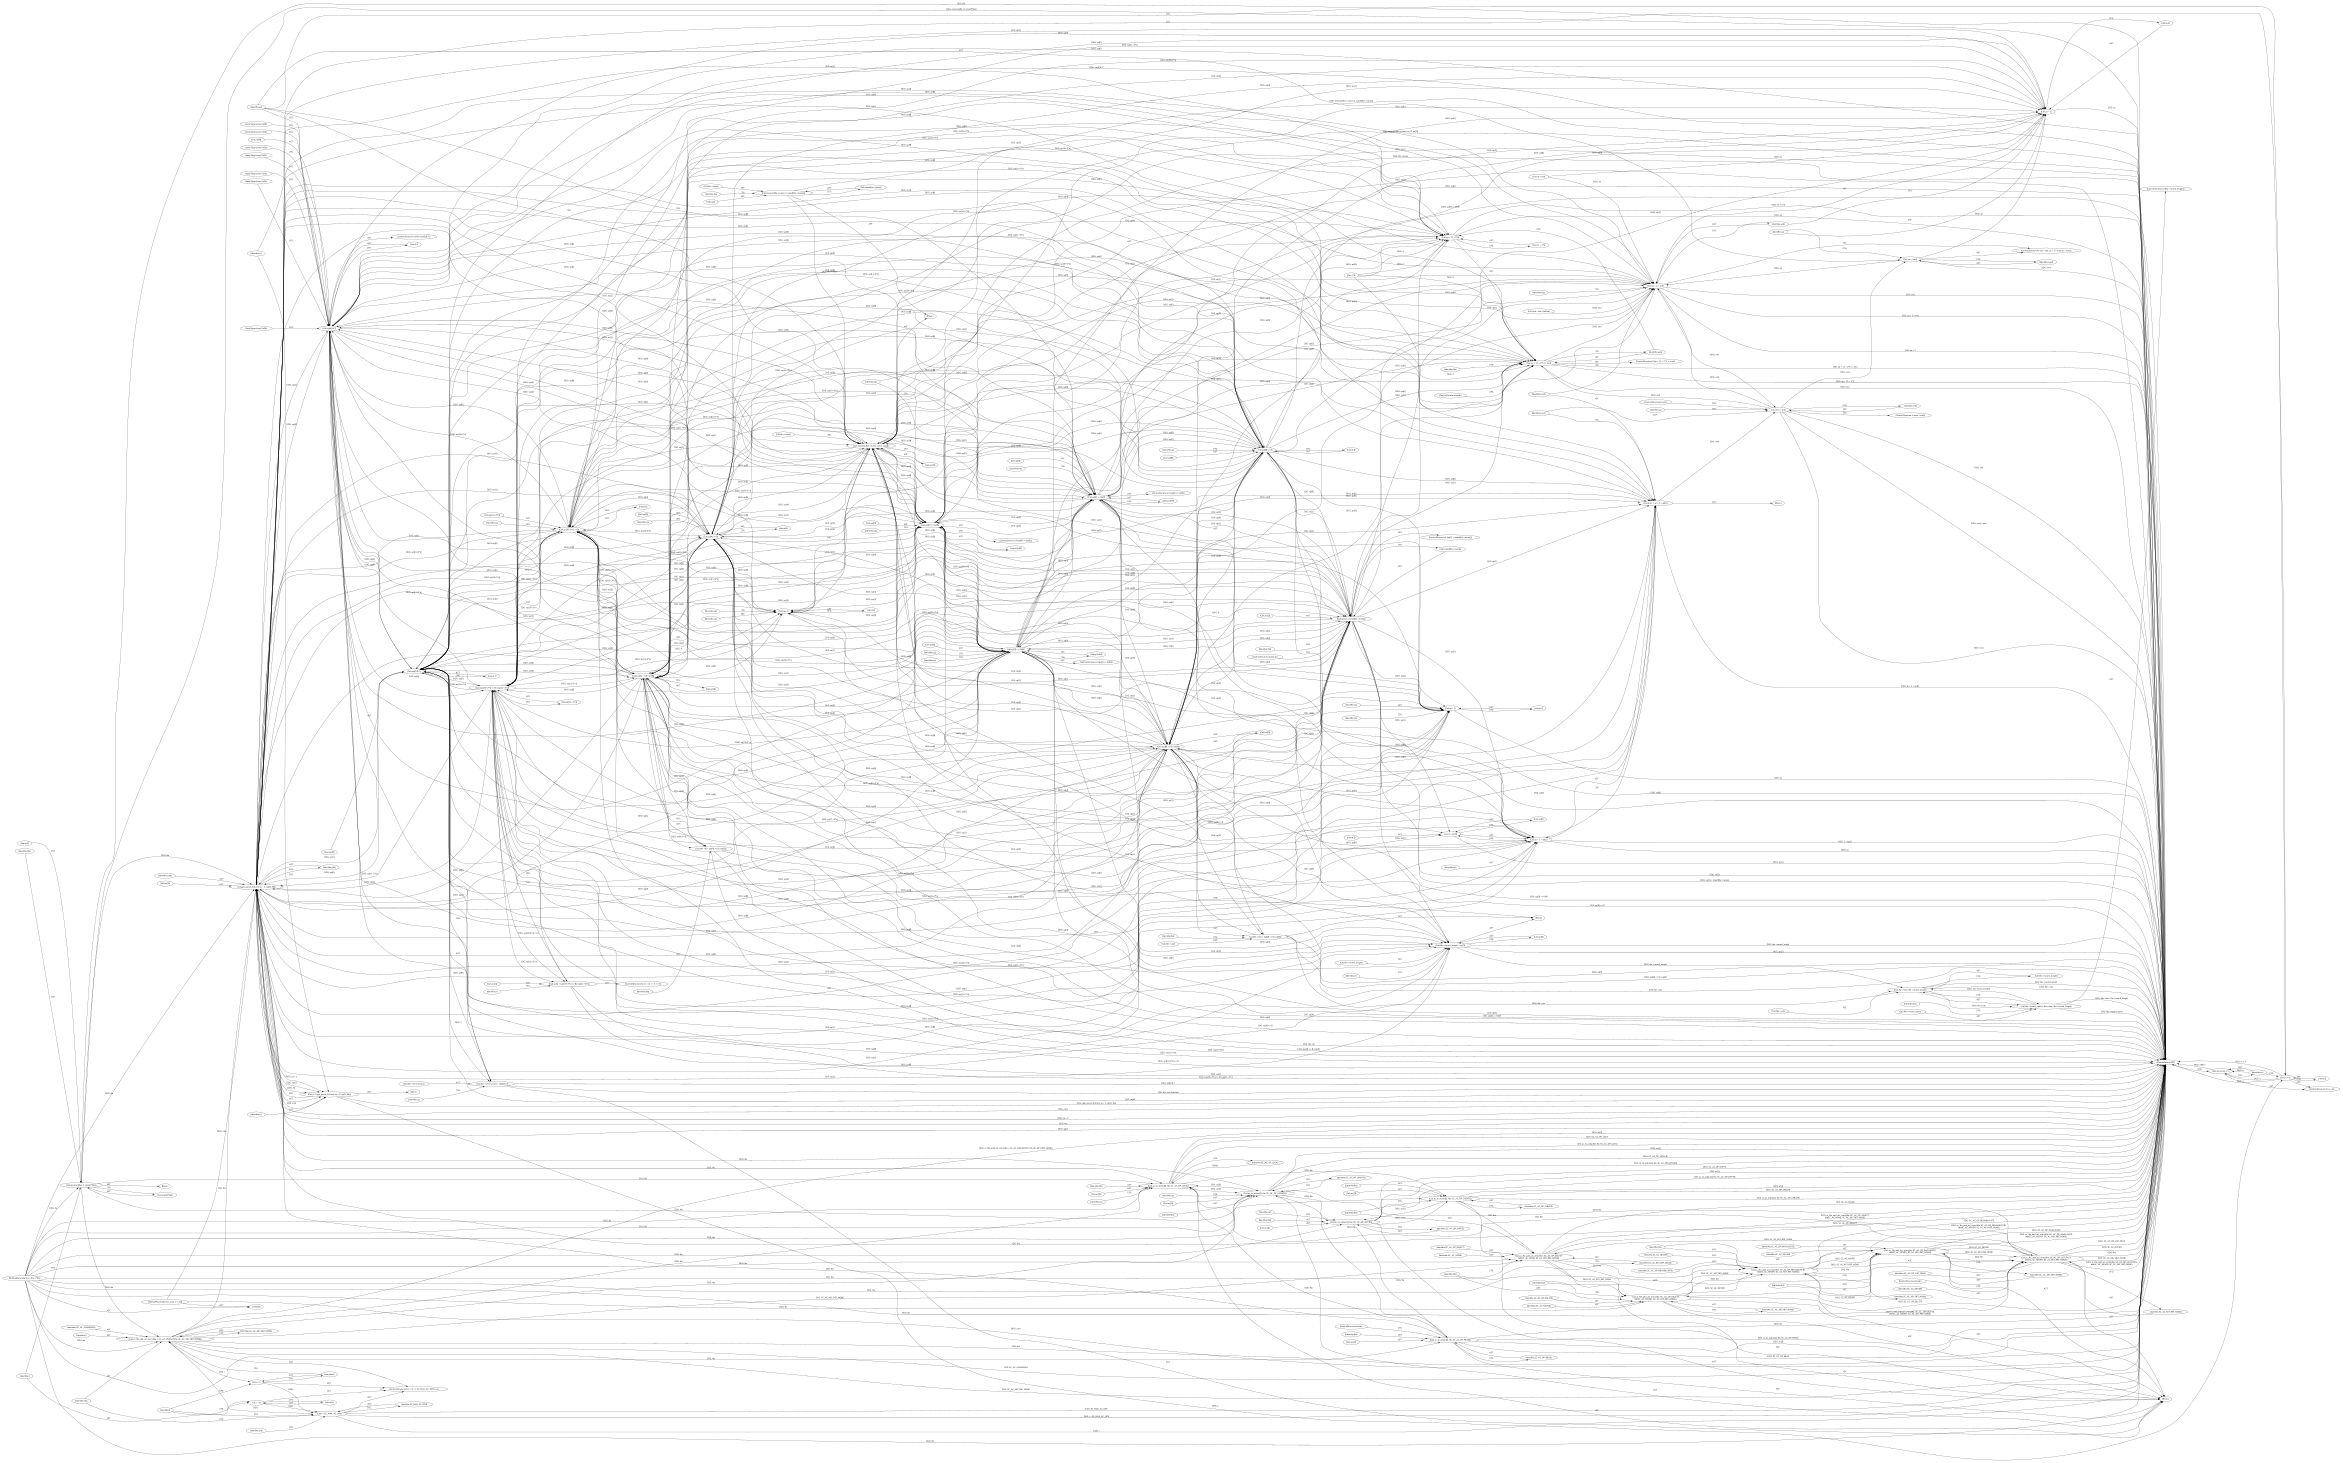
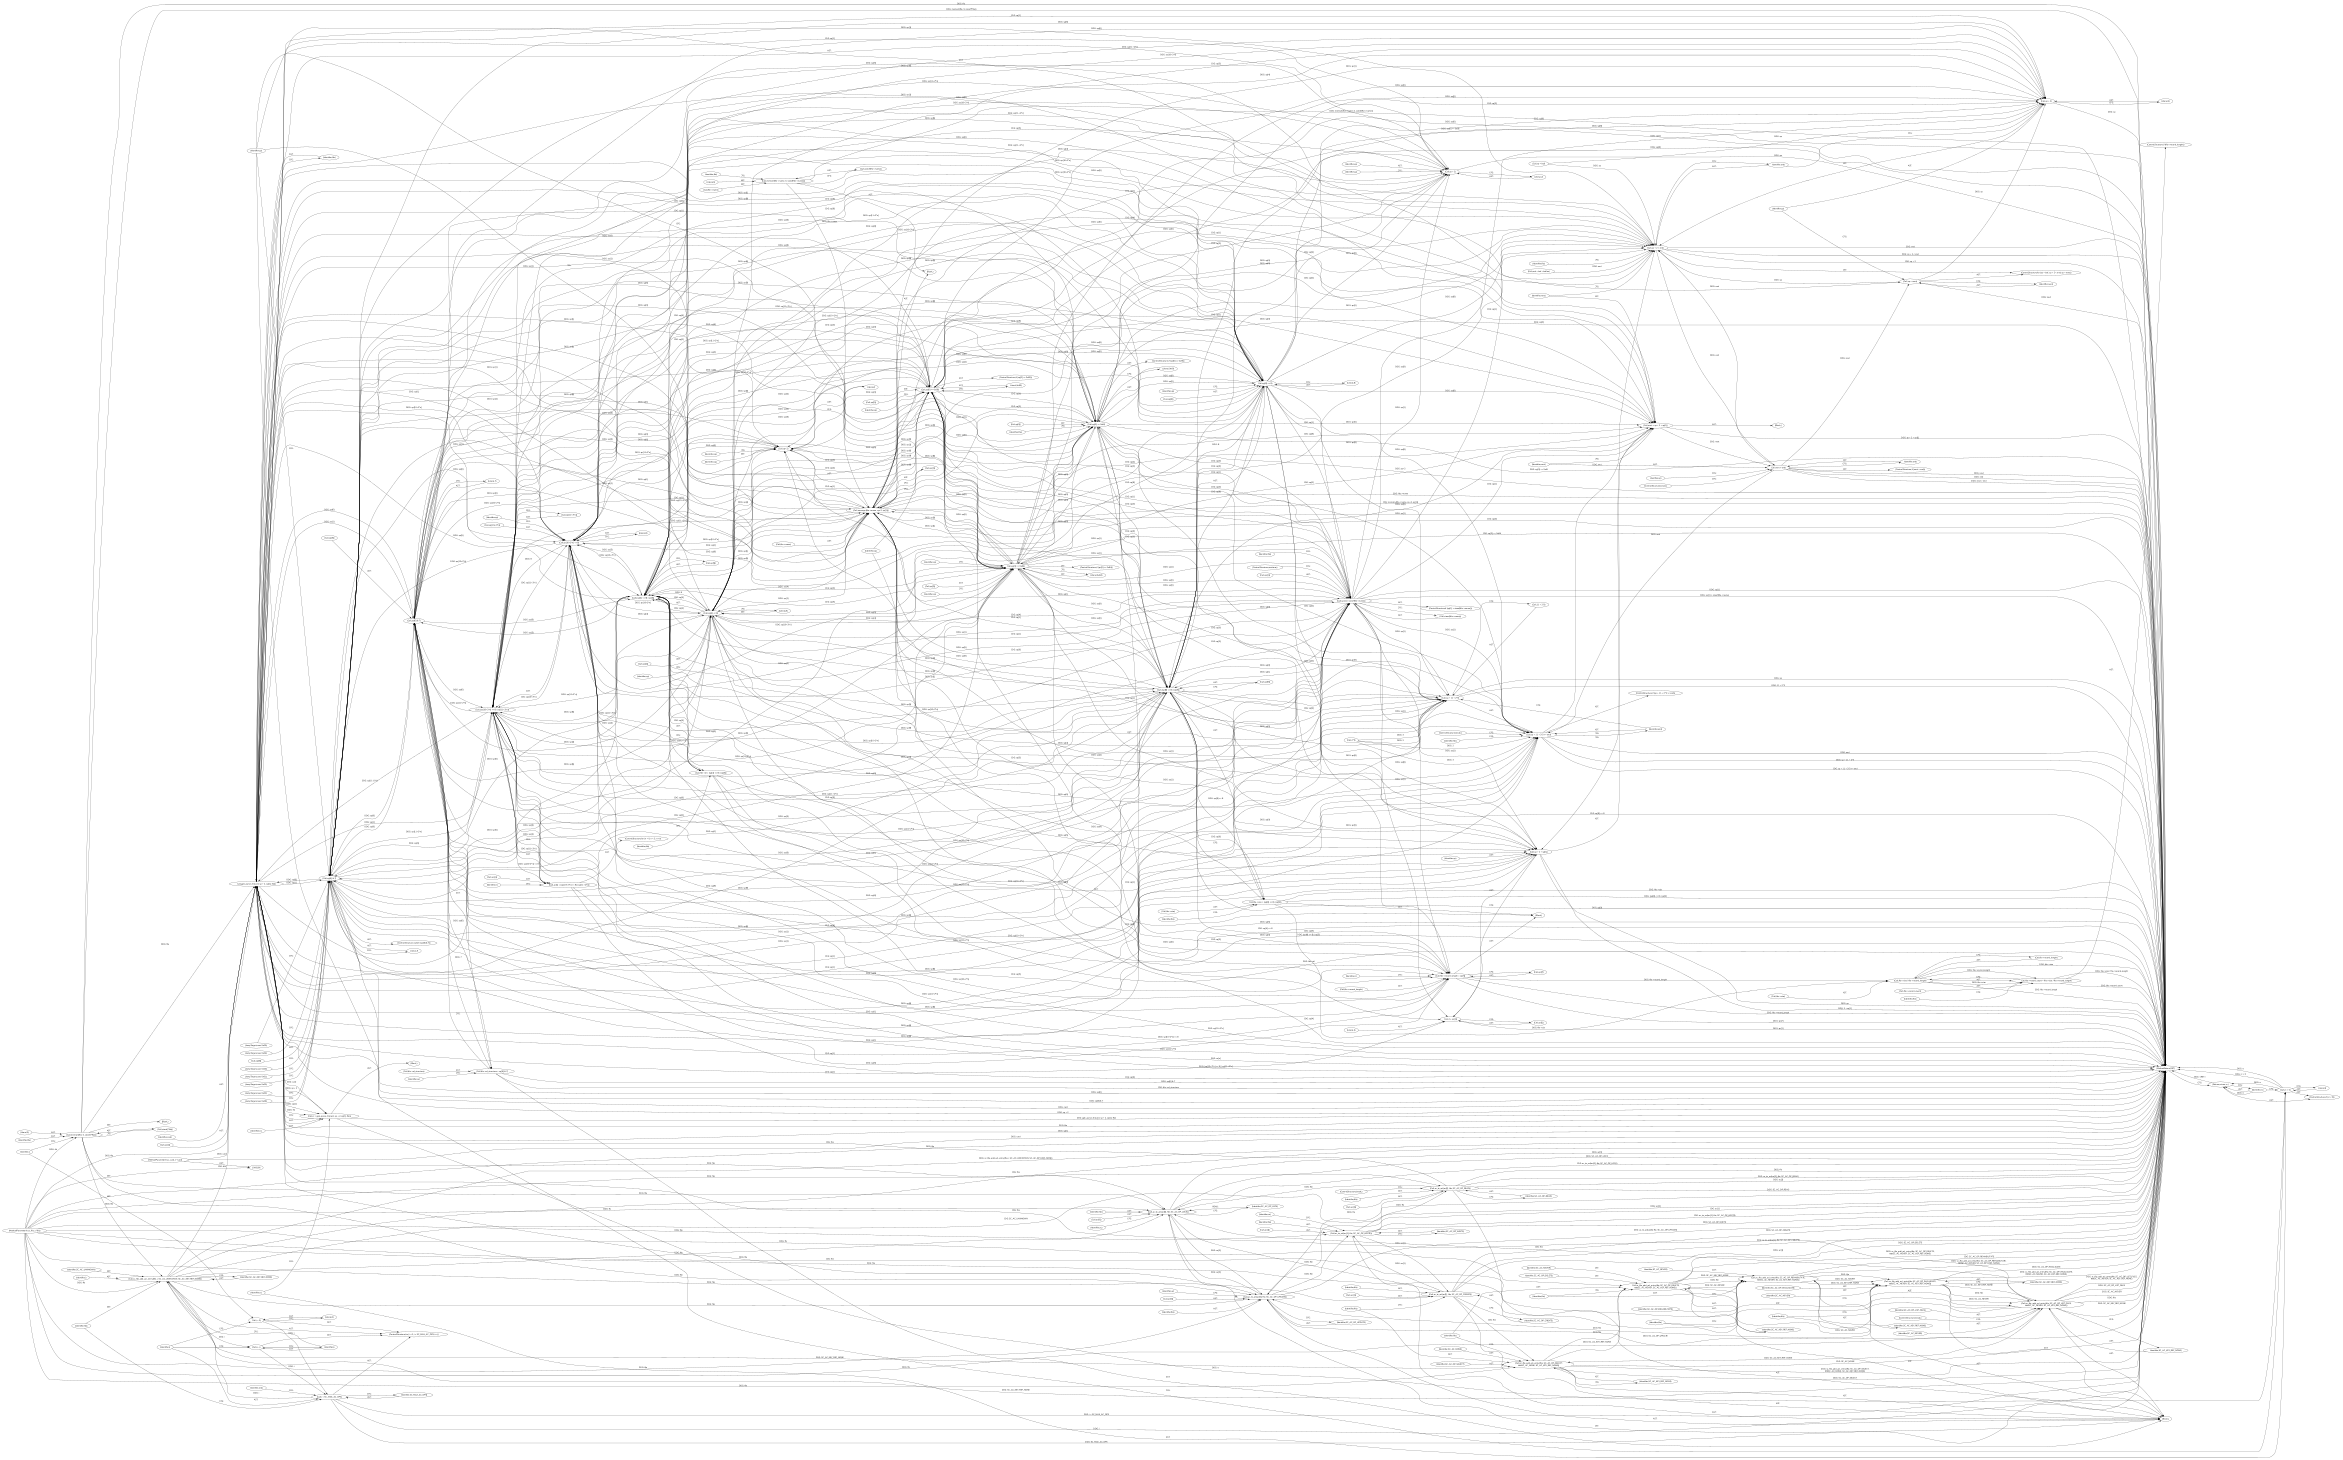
(973, 801) -> (886, 727)
